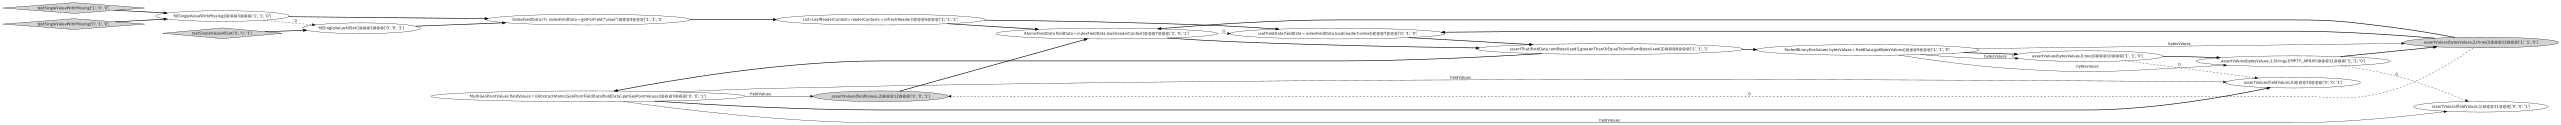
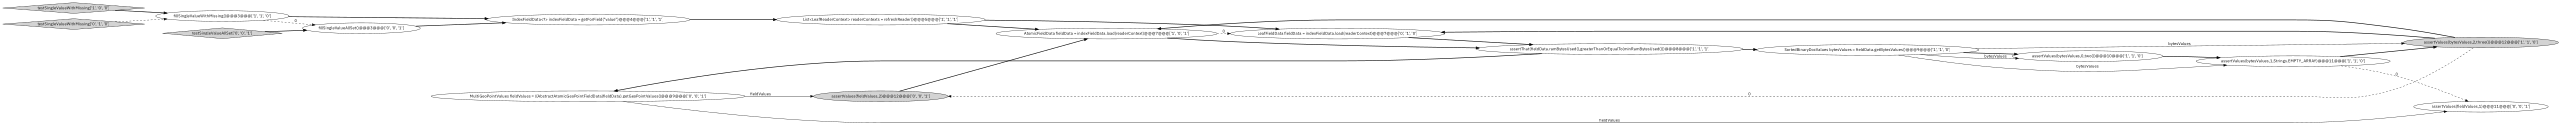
(140, 21) -> (140, 21)
(2293, 83) -> none
